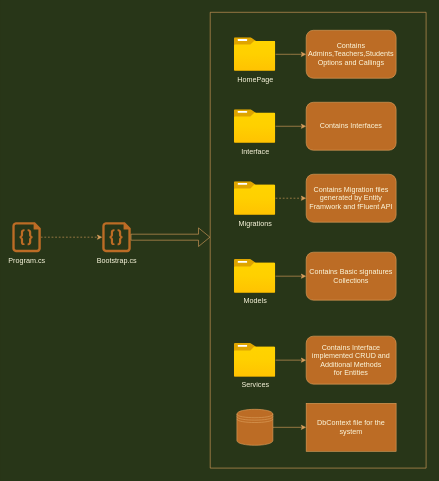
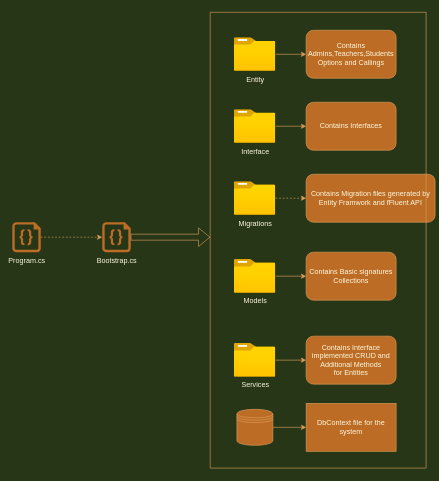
(256, 80) -> (256, 80)
(351, 198) -> (371, 198)
